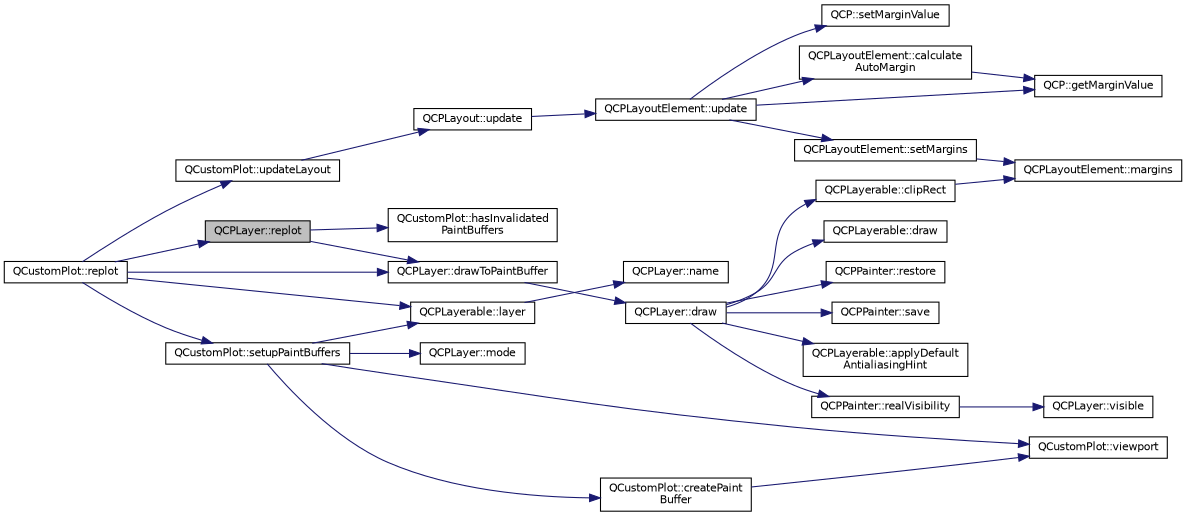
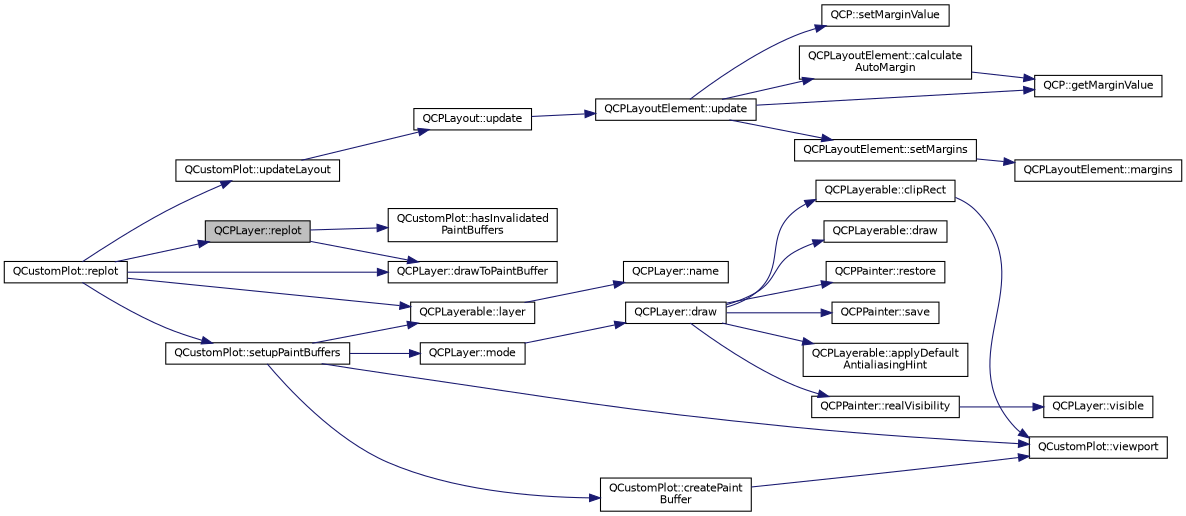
(980, 182) -> (997, 310)
(556, 289) -> (570, 334)
